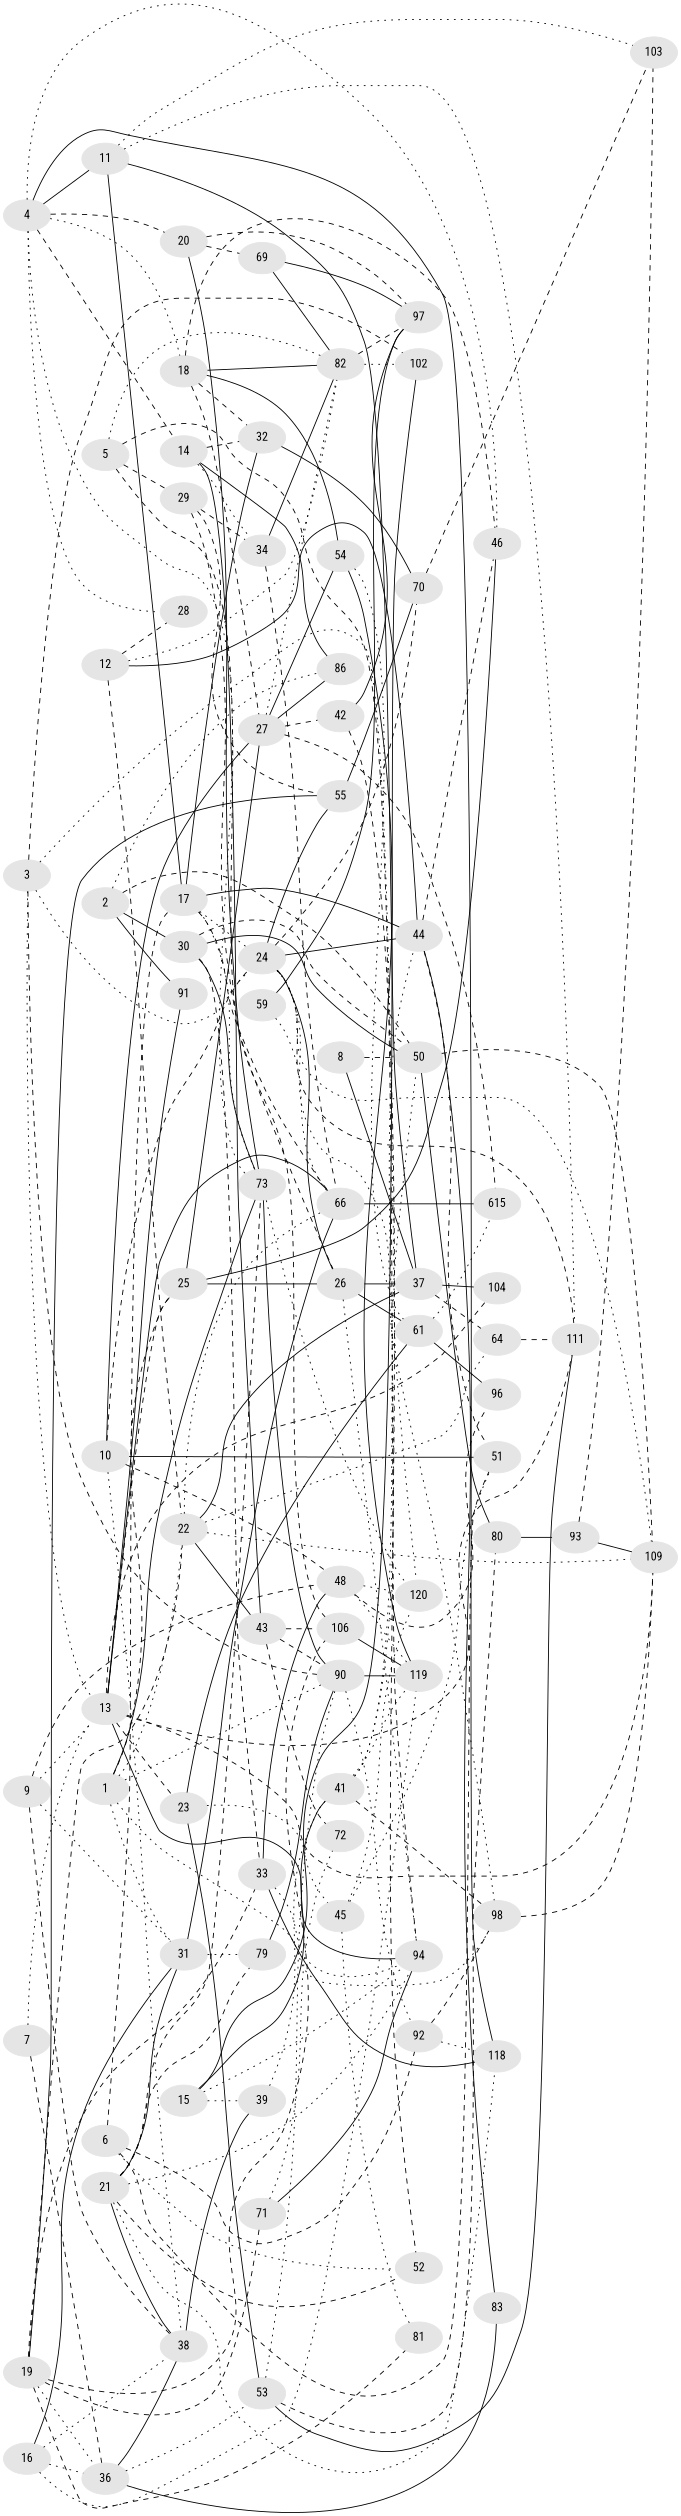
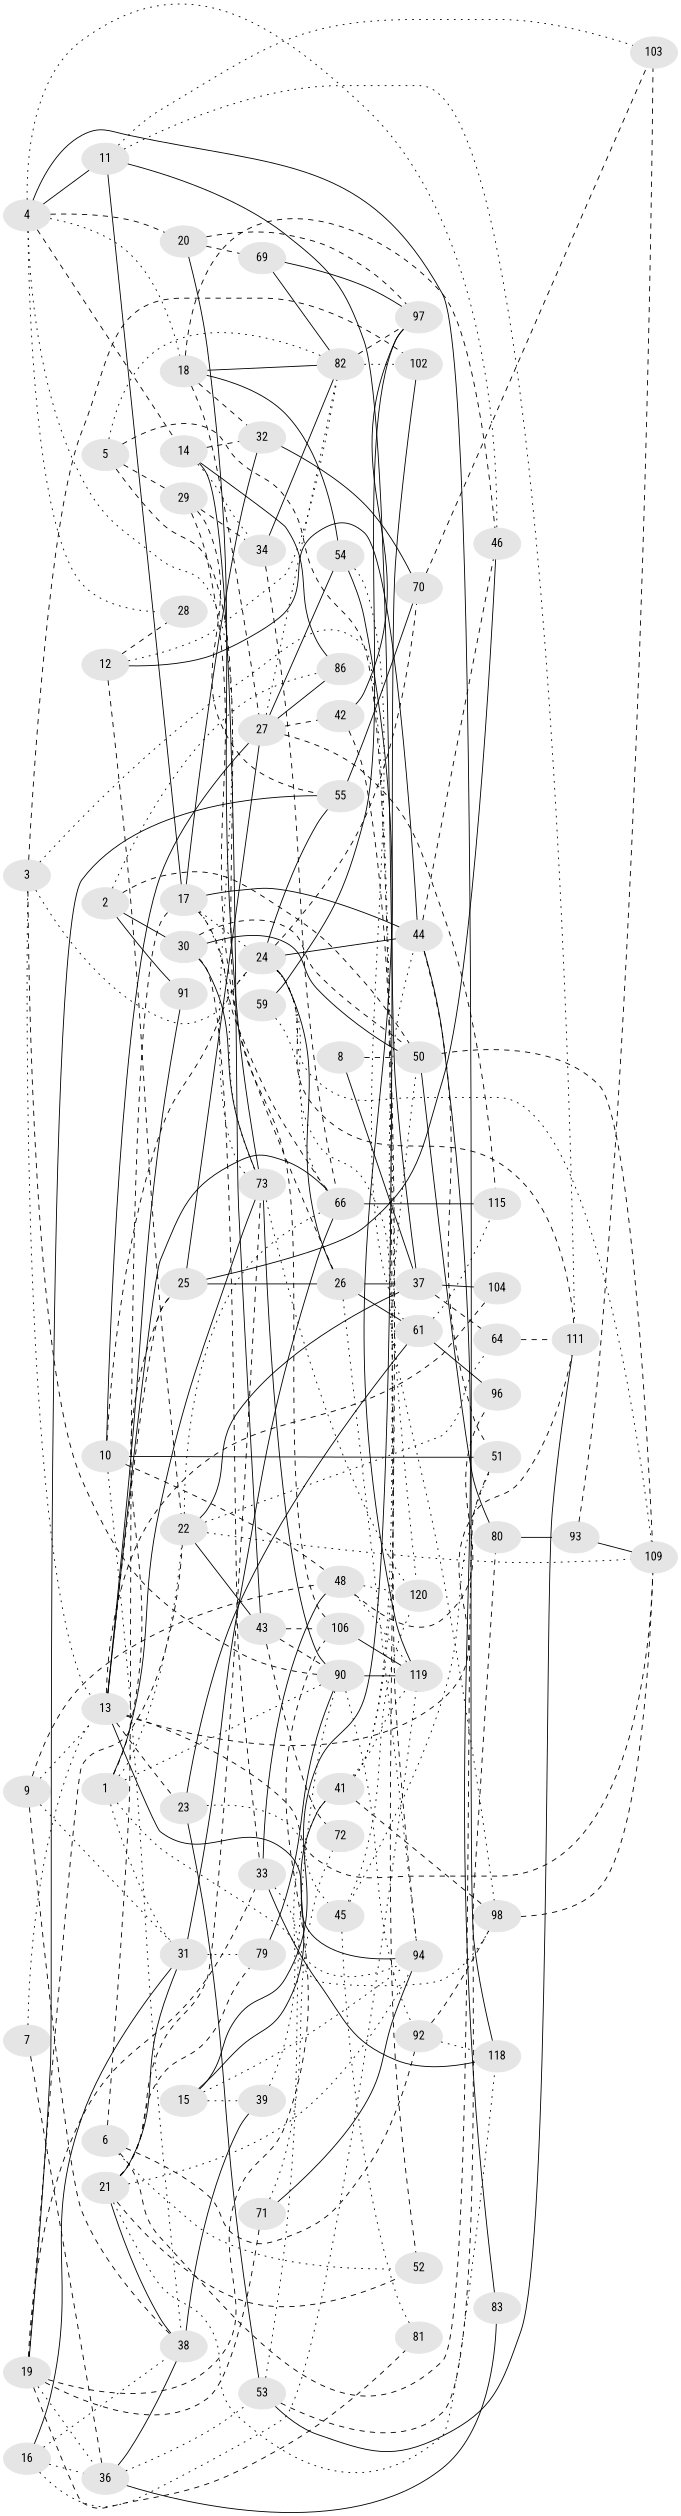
(497, 1204) -> (497, 1204)
